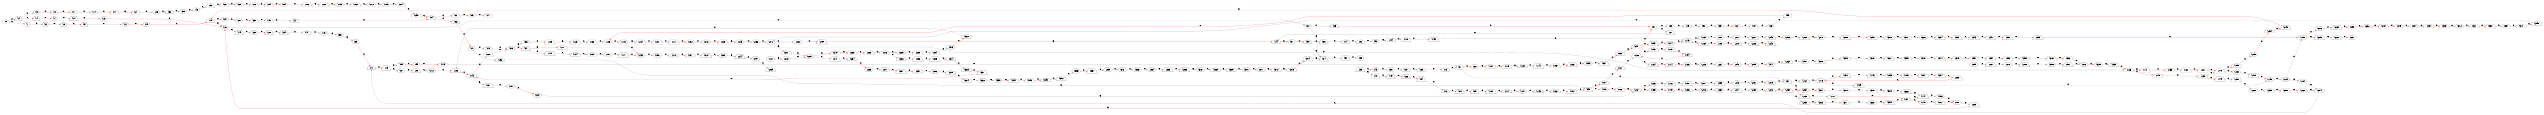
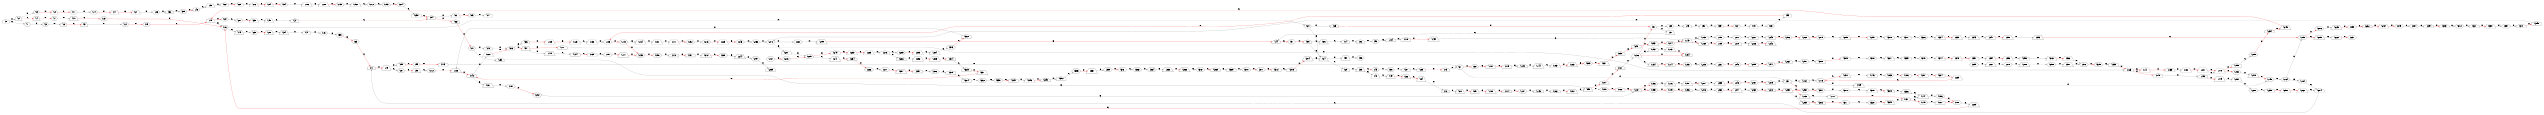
(1662, 59) -> (1661, 55)
none -> (1346, 70)
